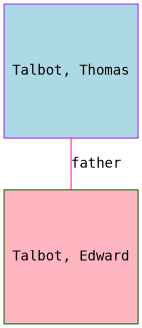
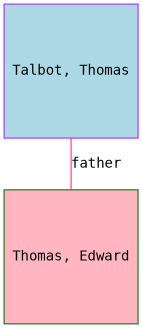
(71, 257) -> (71, 257)
